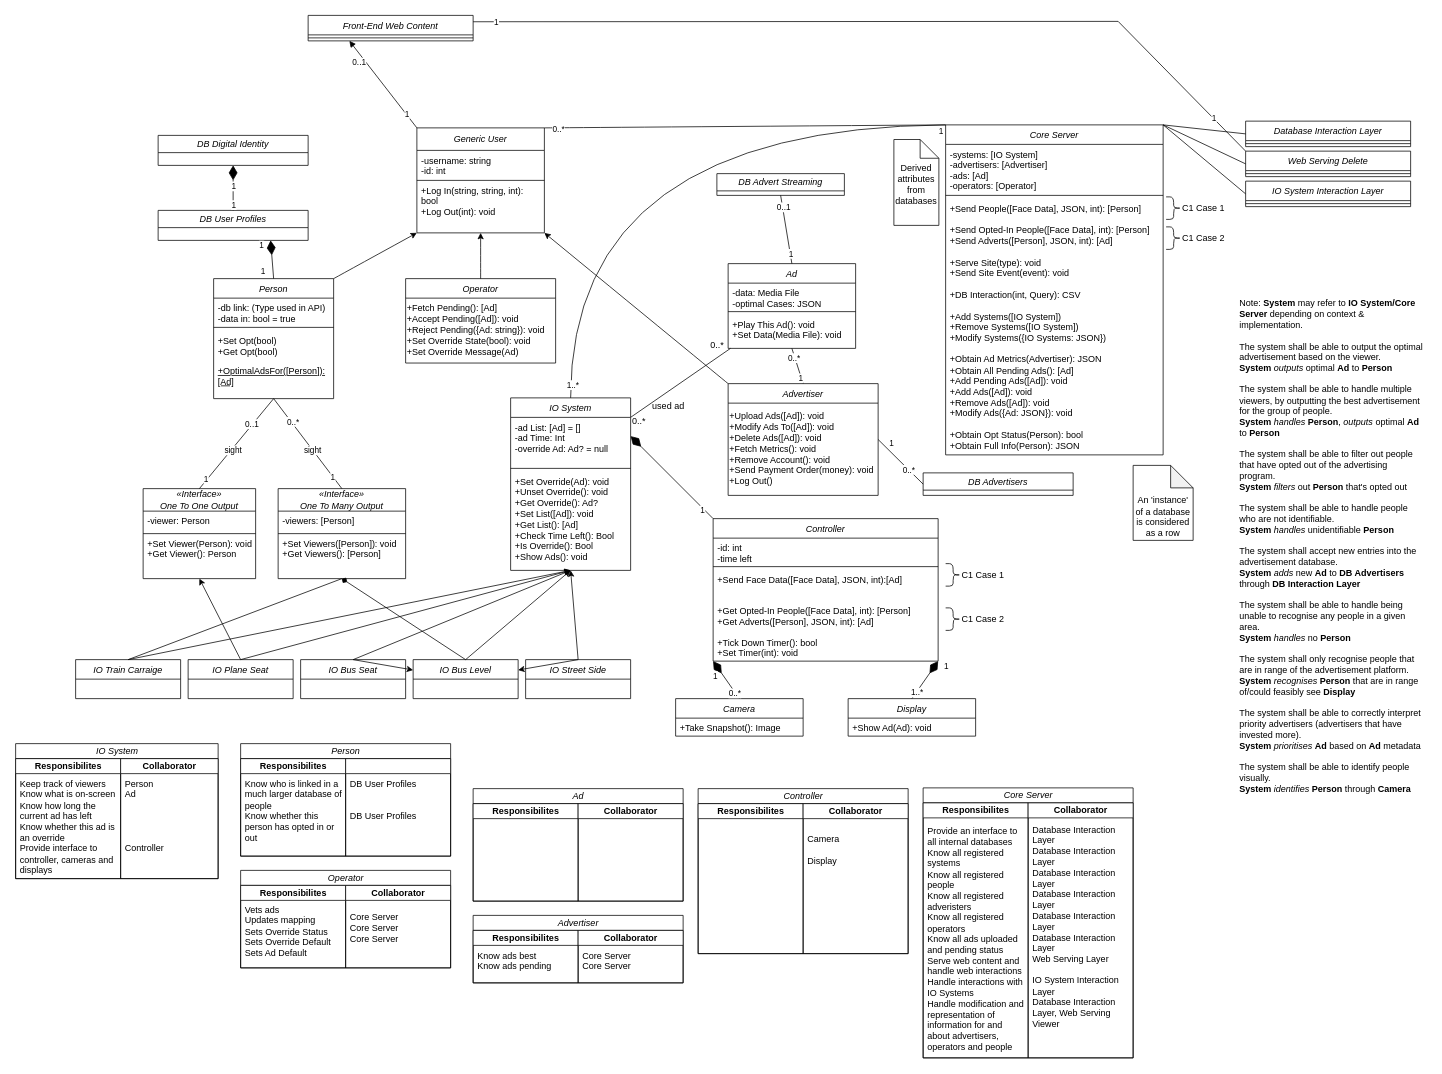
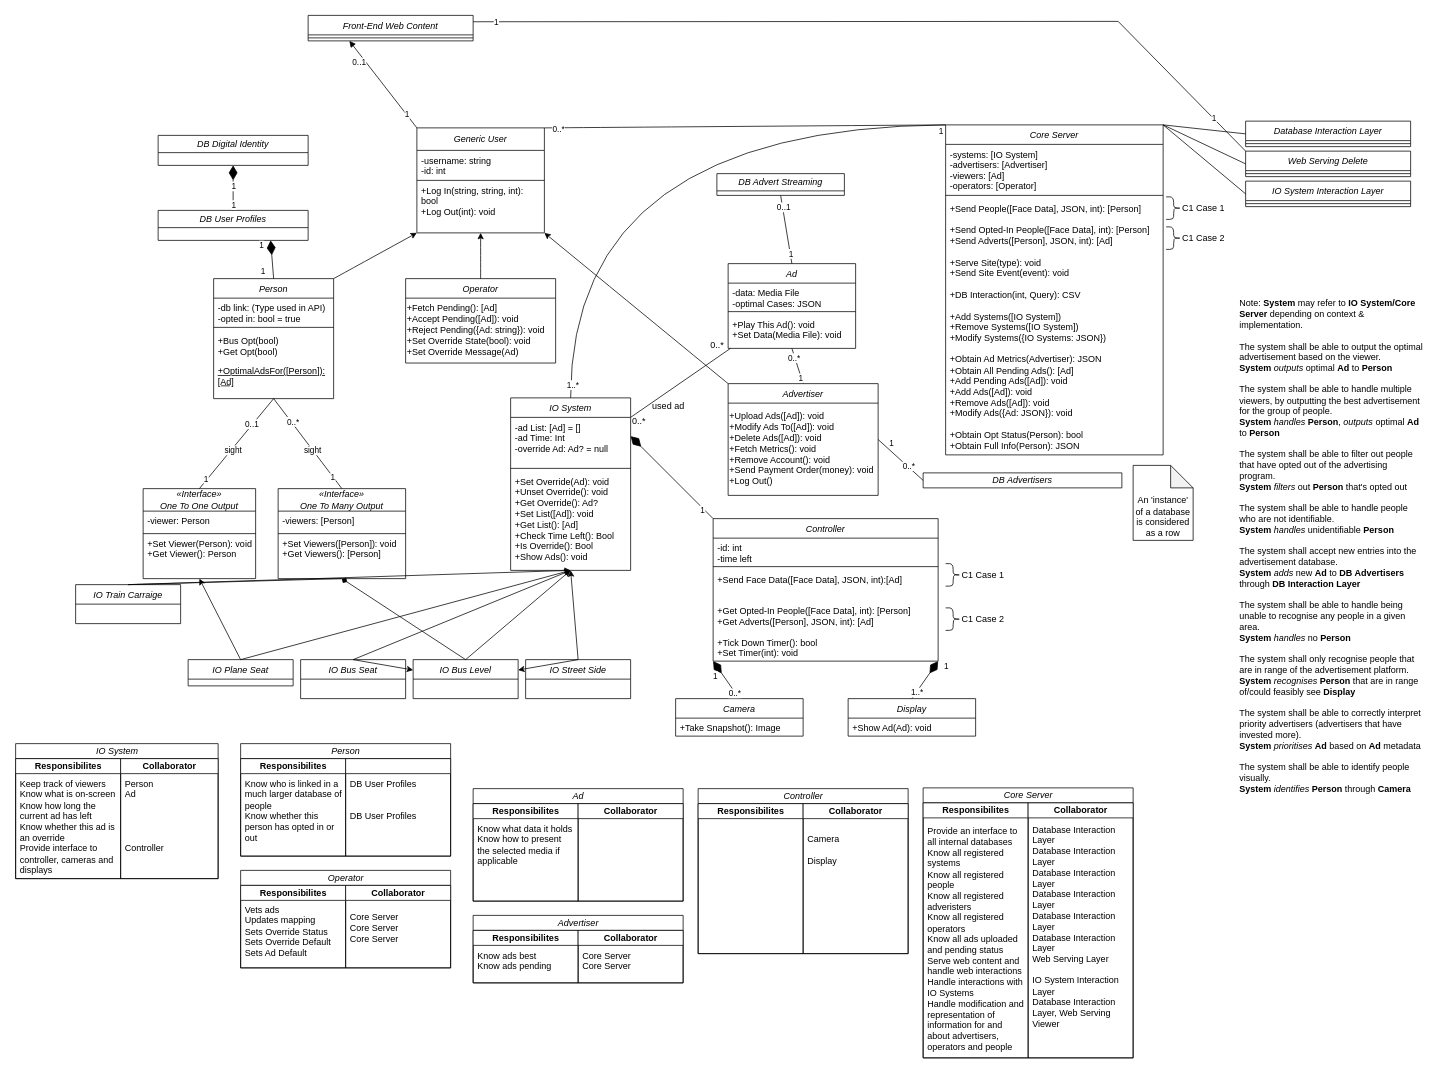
(999, 155) -> (999, 155)
(916, 182) -> none
(278, 308) -> (278, 308)
(250, 341) -> (250, 341)
(998, 484) -> (1022, 480)
(128, 679) -> (128, 604)
(240, 679) -> (240, 673)
none -> (525, 860)
